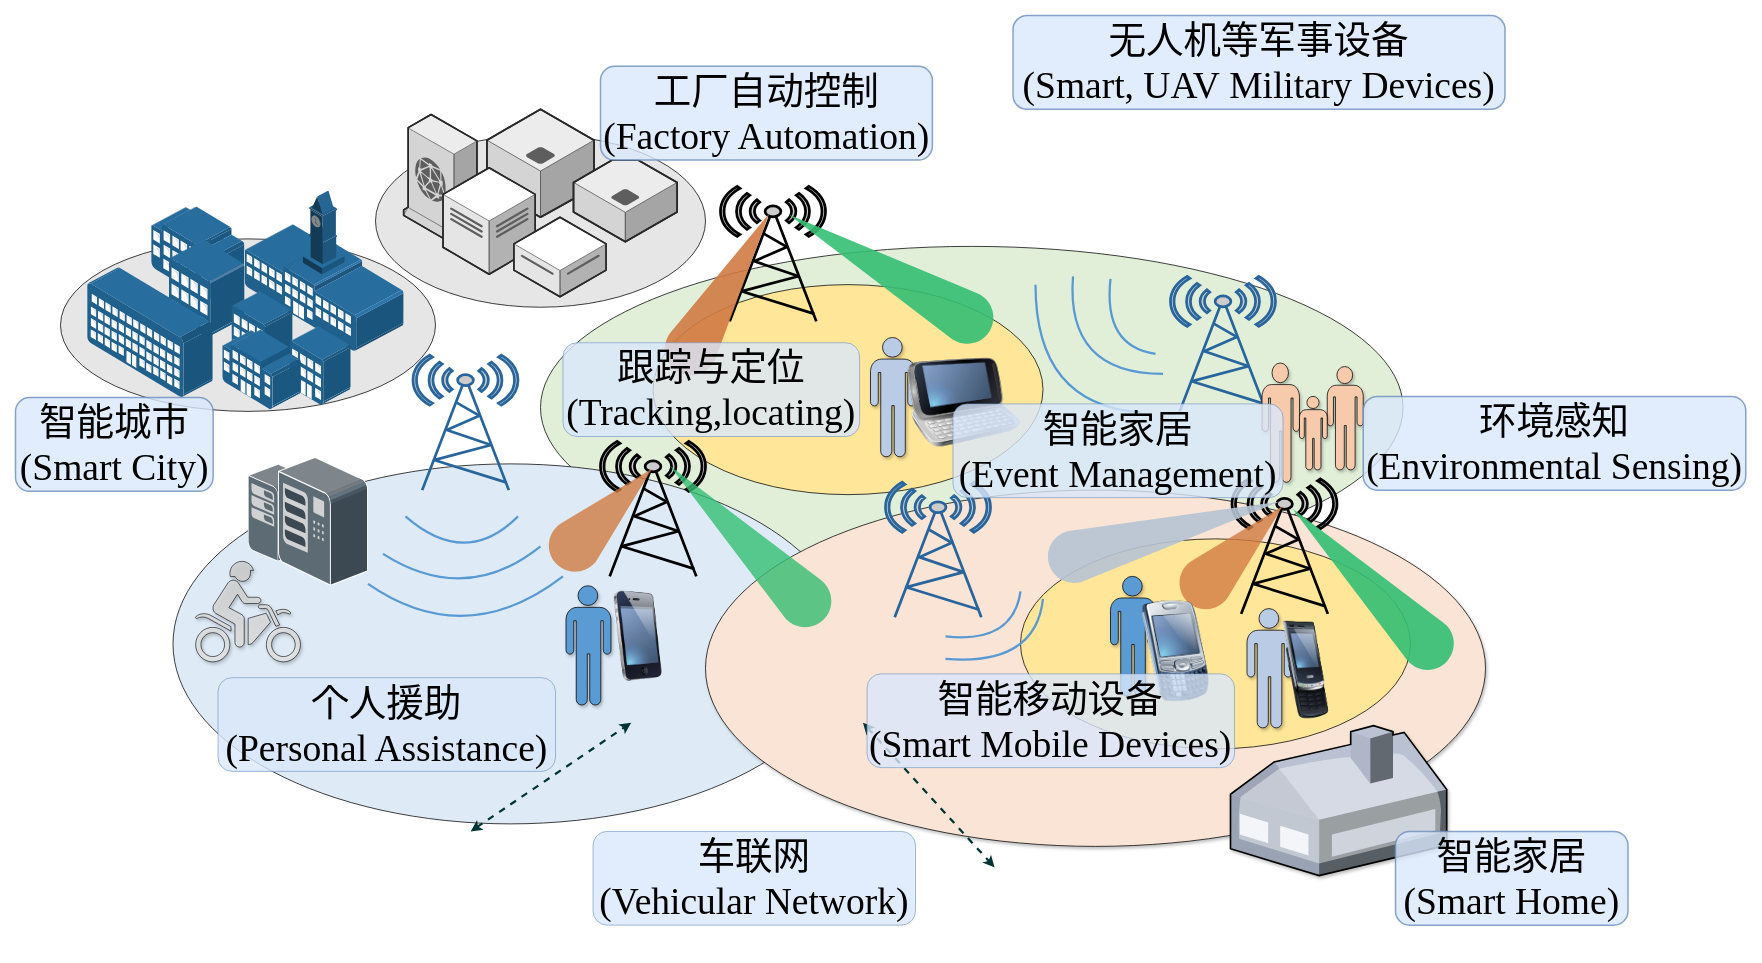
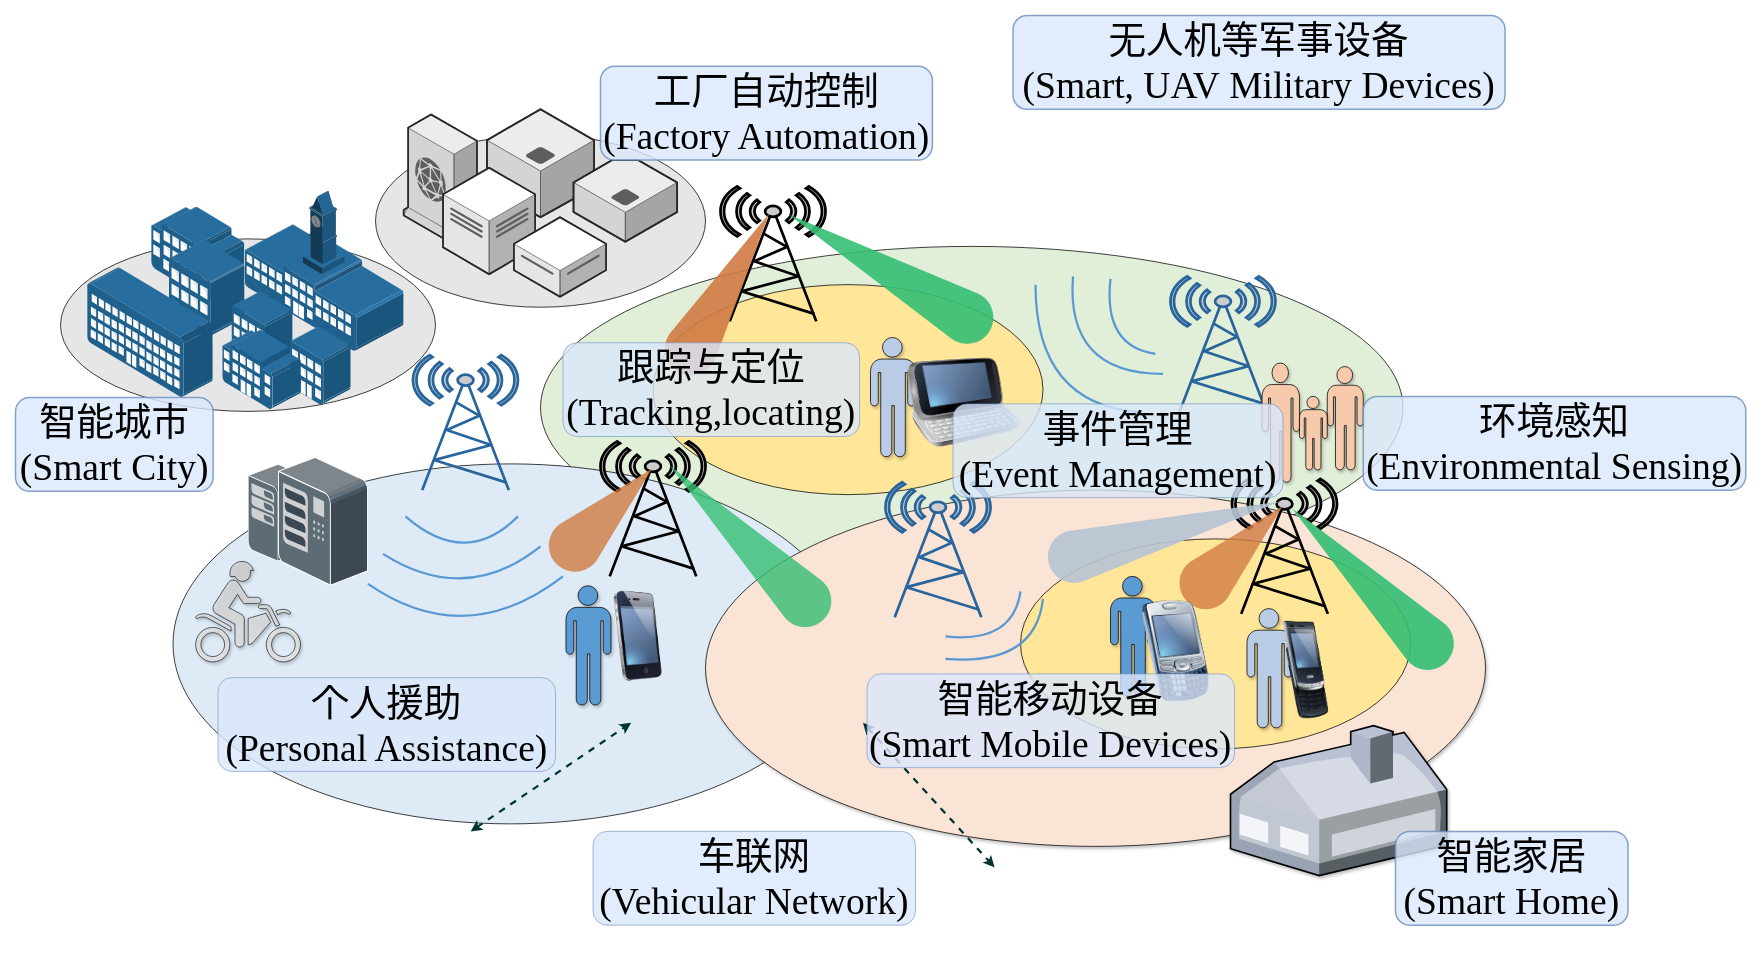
(1118, 451) -> (1118, 451)
